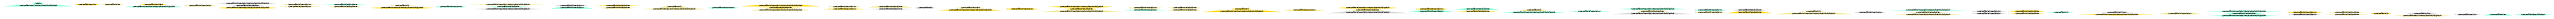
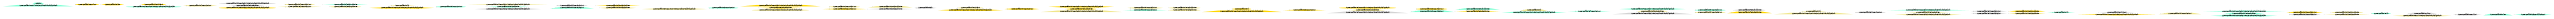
(113, 5) -> (113, 5)
(674, 7) -> none
(2381, 14) -> (2381, 14)
